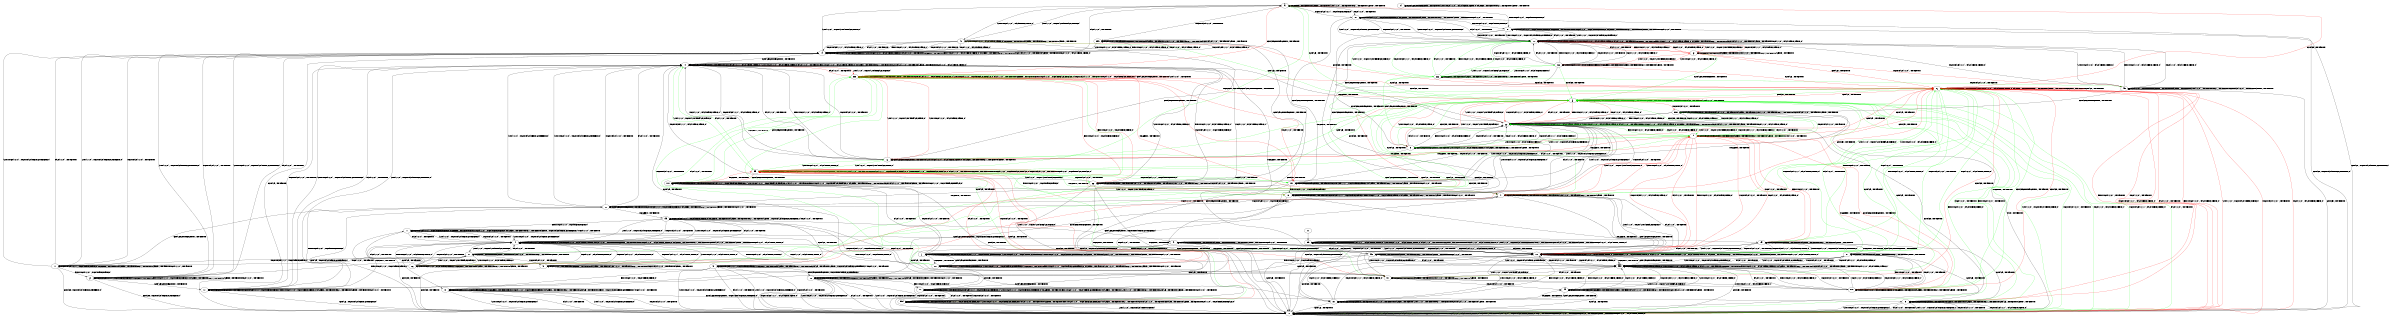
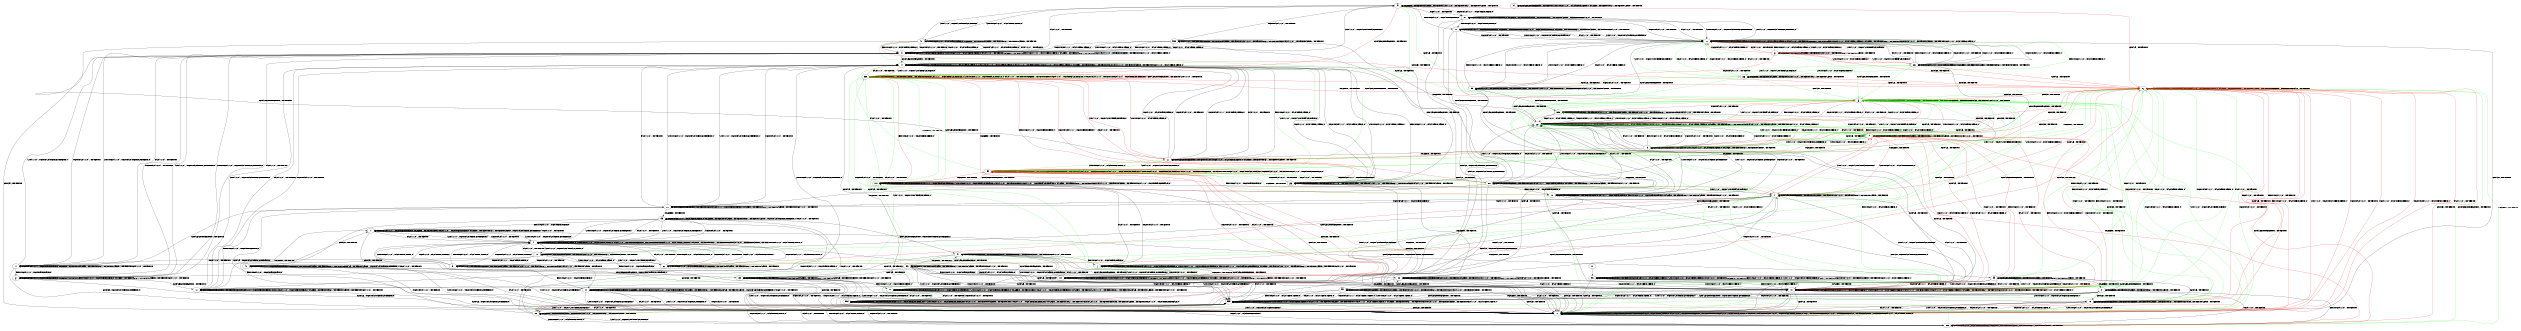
(2015, 213) -> (1918, 213)
(1476, 284) -> none
